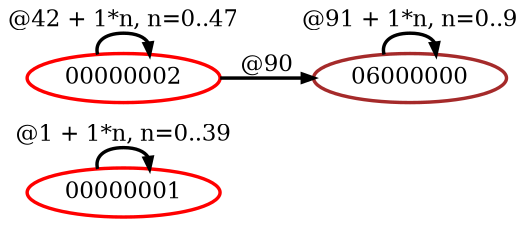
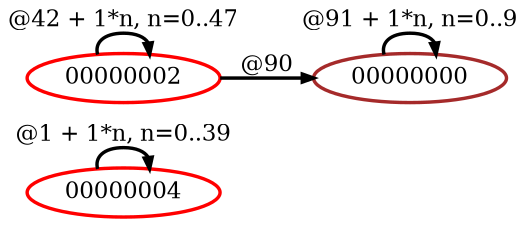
(410, 78) -> (410, 78)
(124, 193) -> (124, 193)
